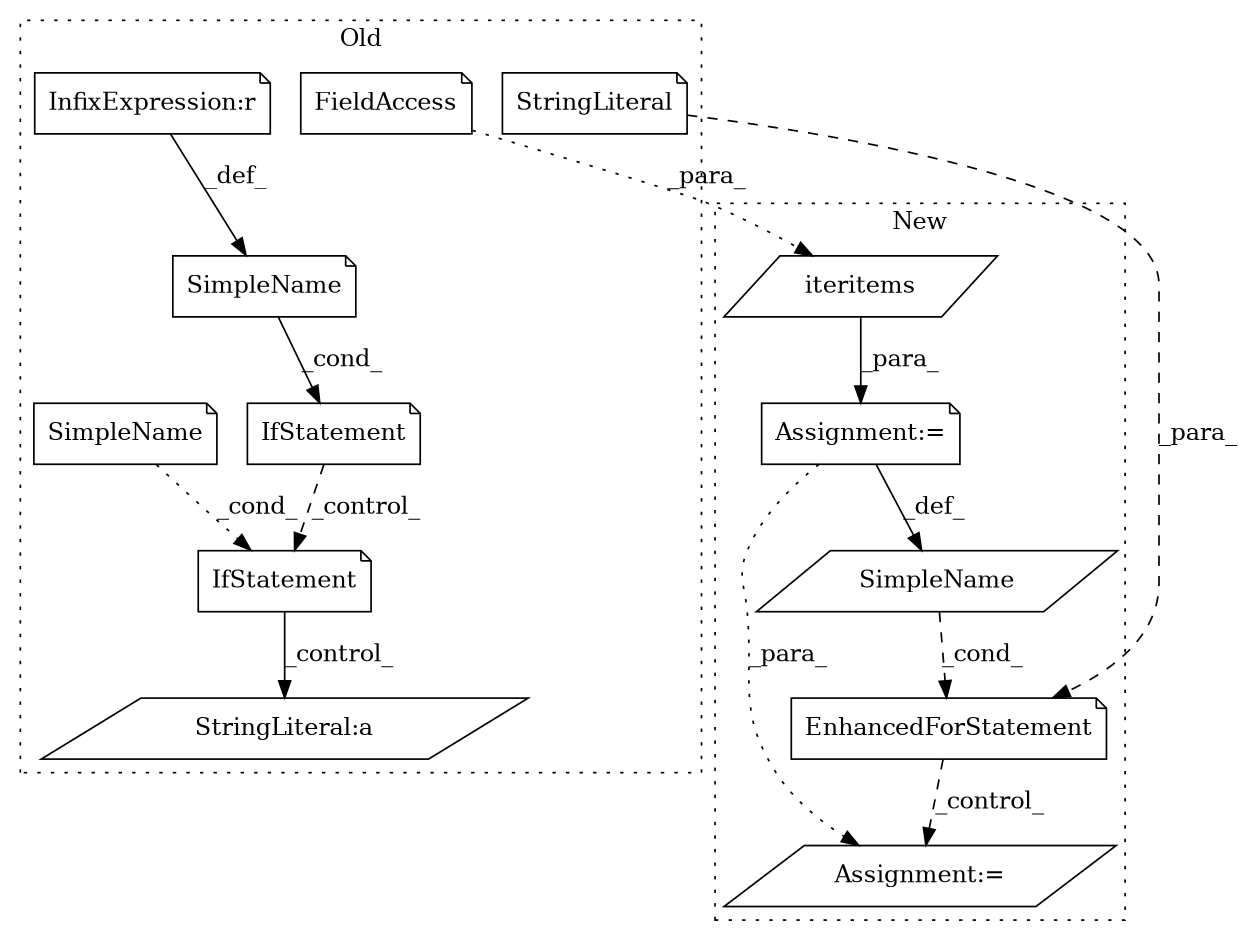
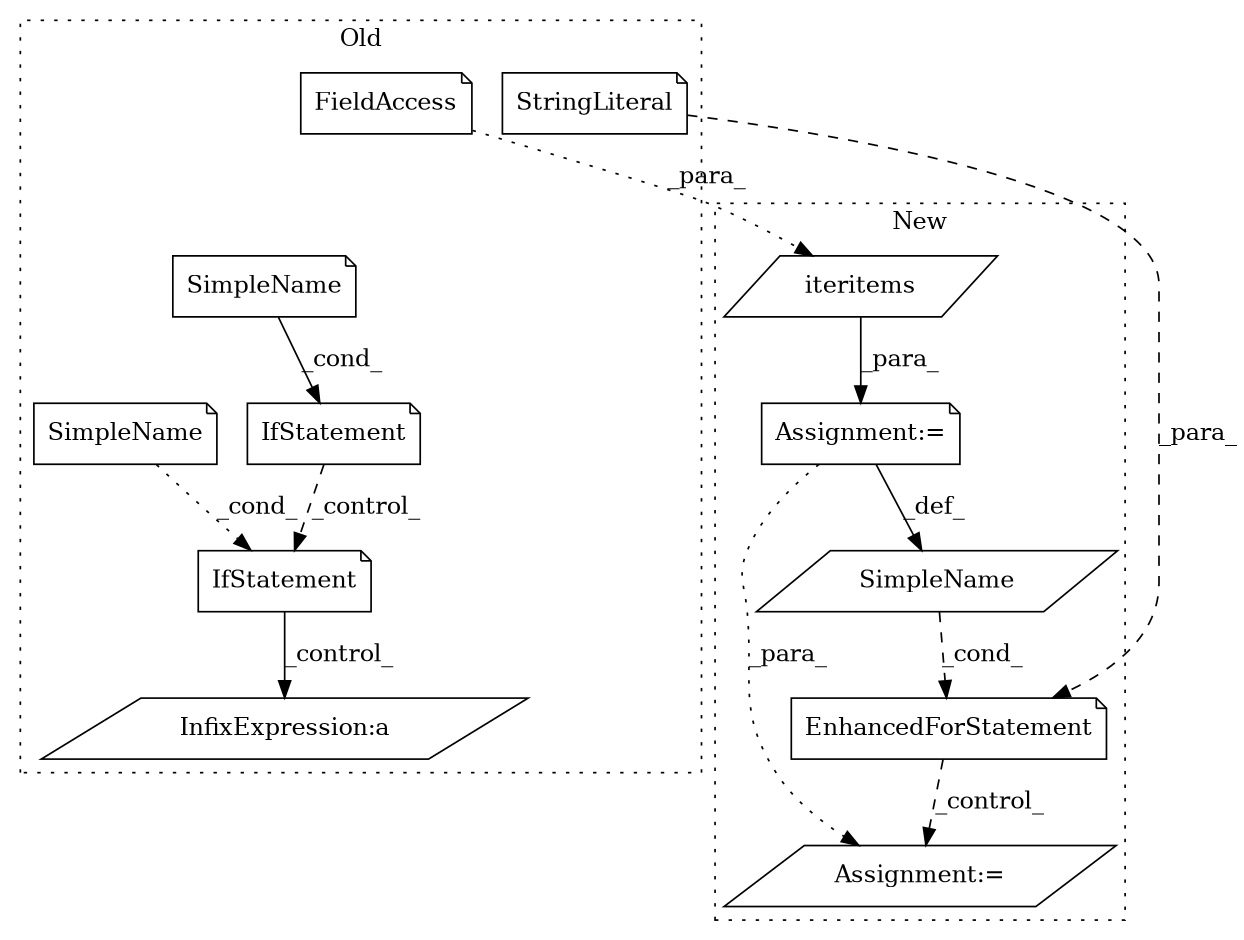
(152, 103) -> none
(285, 729) -> (285, 729)
